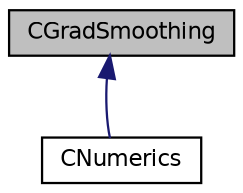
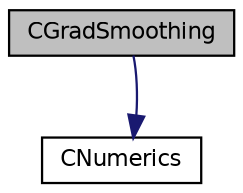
(107, 108) -> (137, 85)
